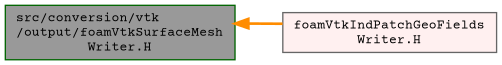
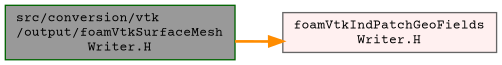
(265, 24) -> (252, 41)
